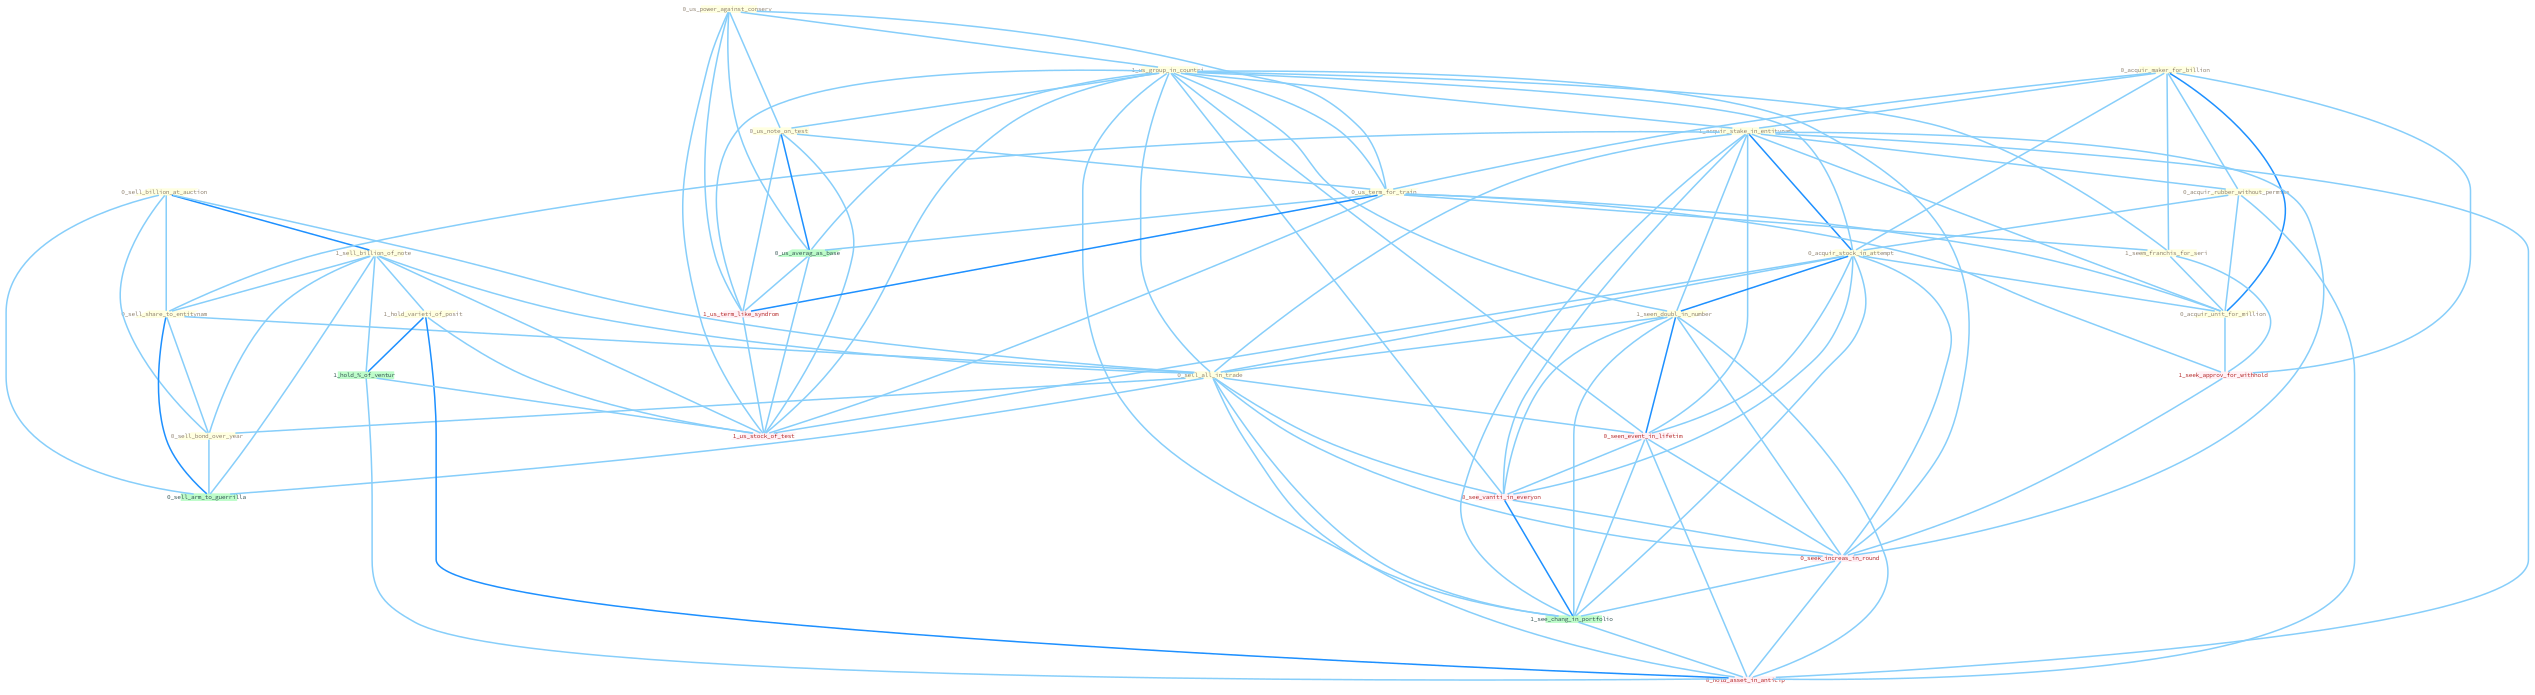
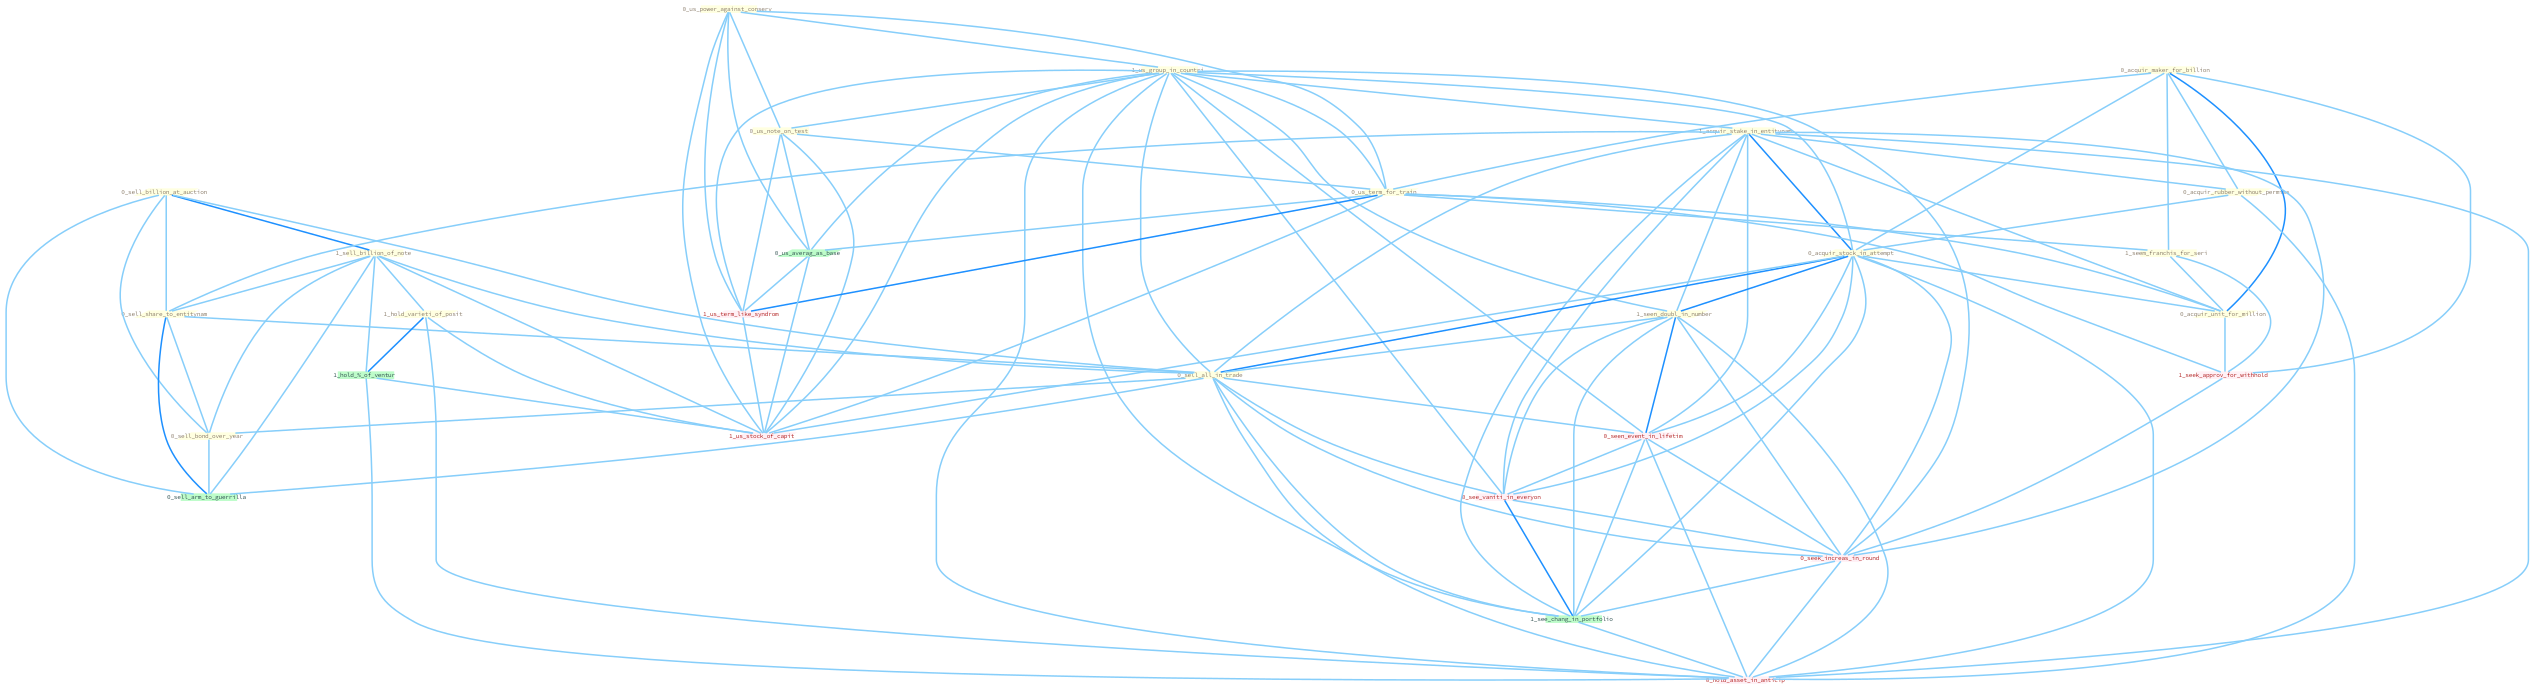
(1774, 101) -> (1033, 609)
(1957, 101) -> none
(795, 192) -> (795, 192)
(2232, 253) -> none
(1533, 314) -> (1533, 314)
(764, 436) -> (764, 436)
none -> (2153, 528)
(957, 637) -> (957, 637)
